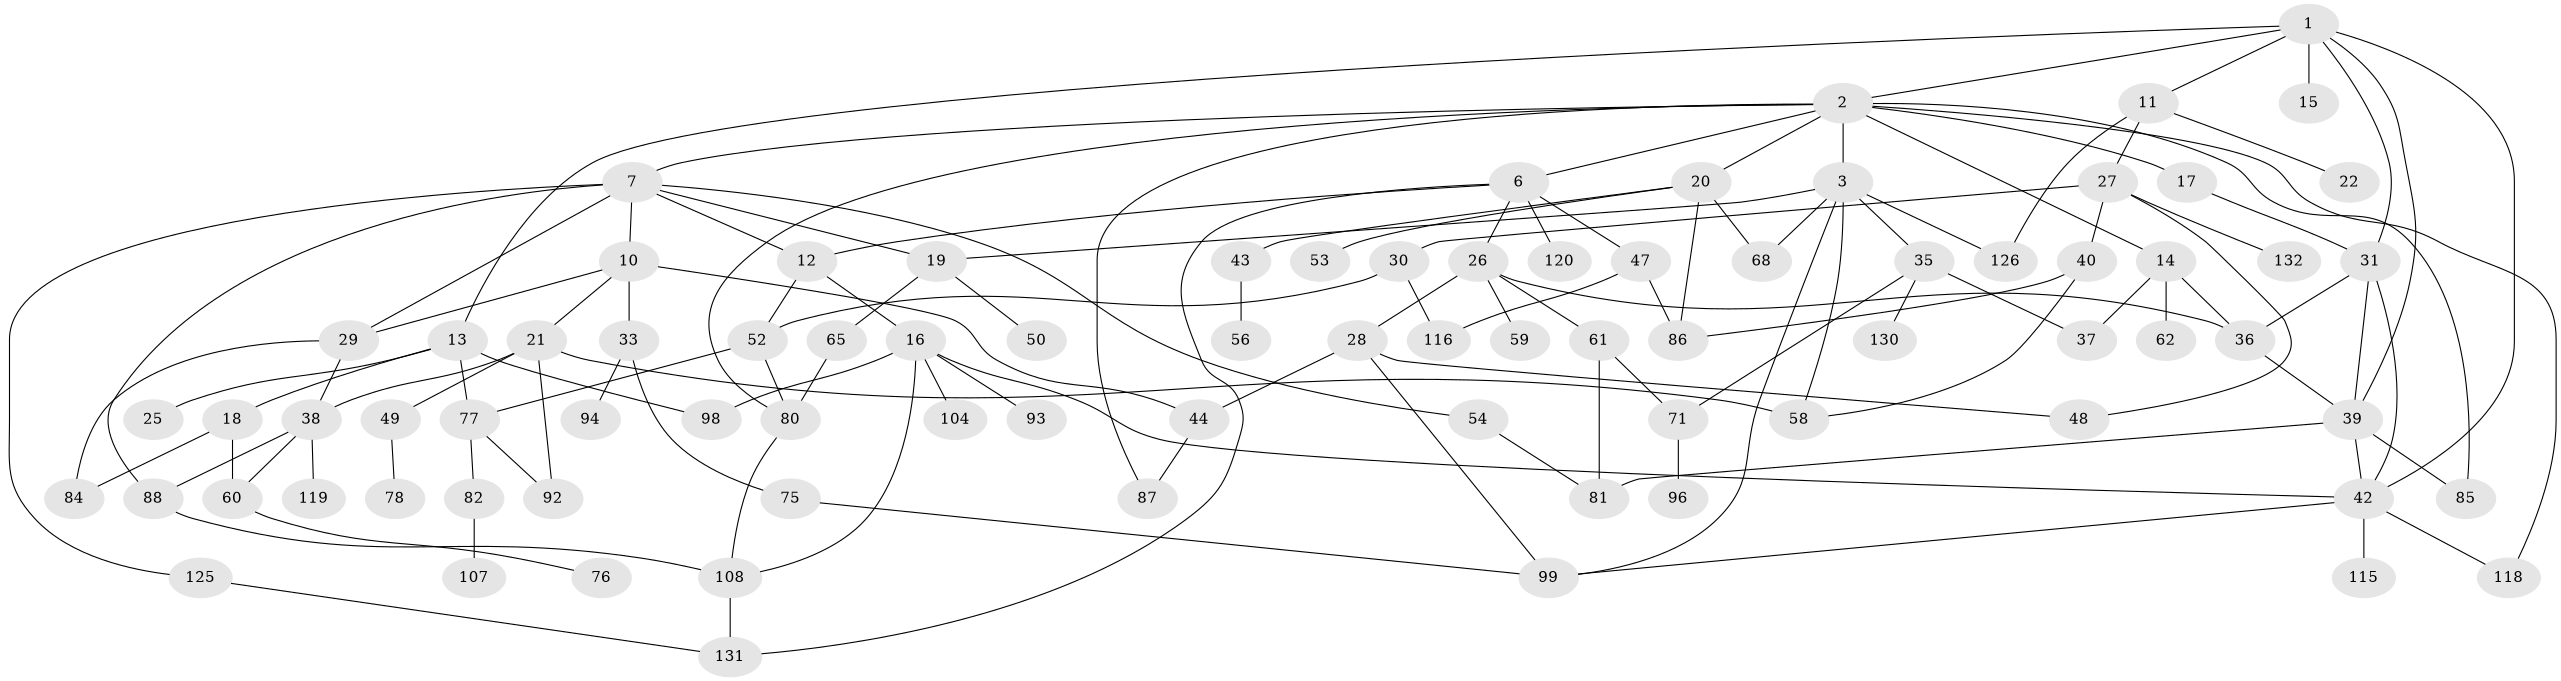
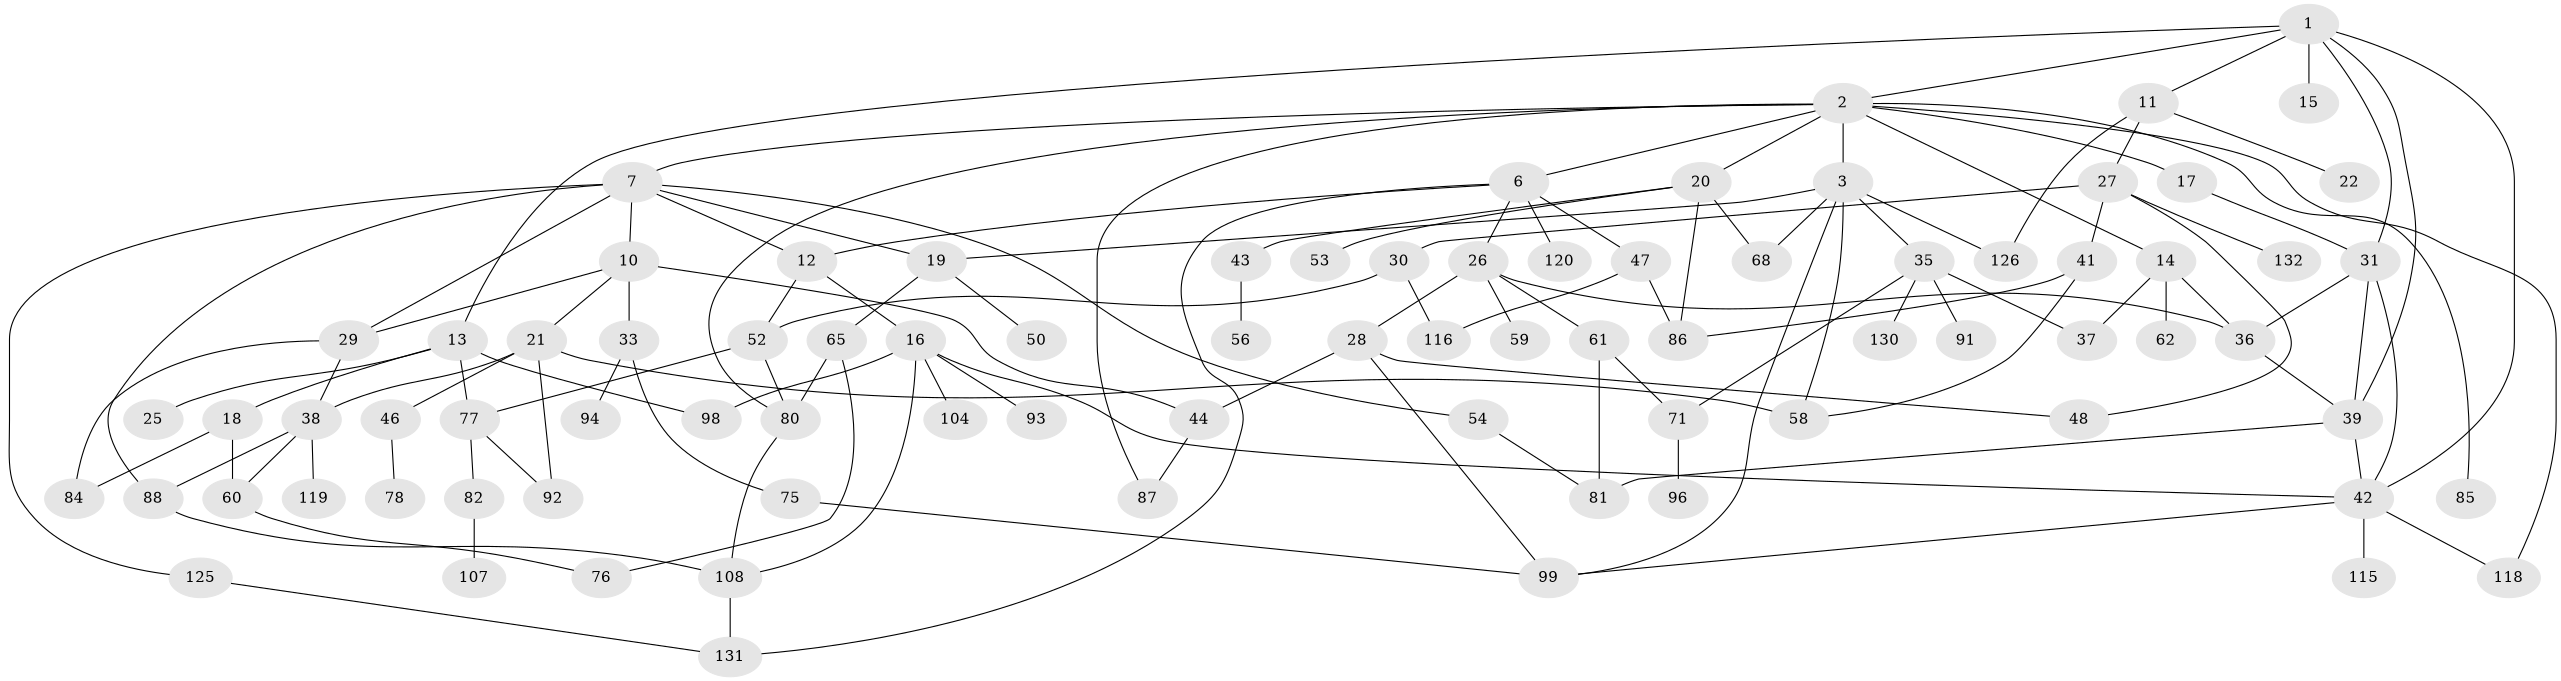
(2087, 261) -> (2087, 261)
none -> (1966, 341)
(391, 420) -> (391, 420)
(2410, 459) -> none
none -> (810, 526)
